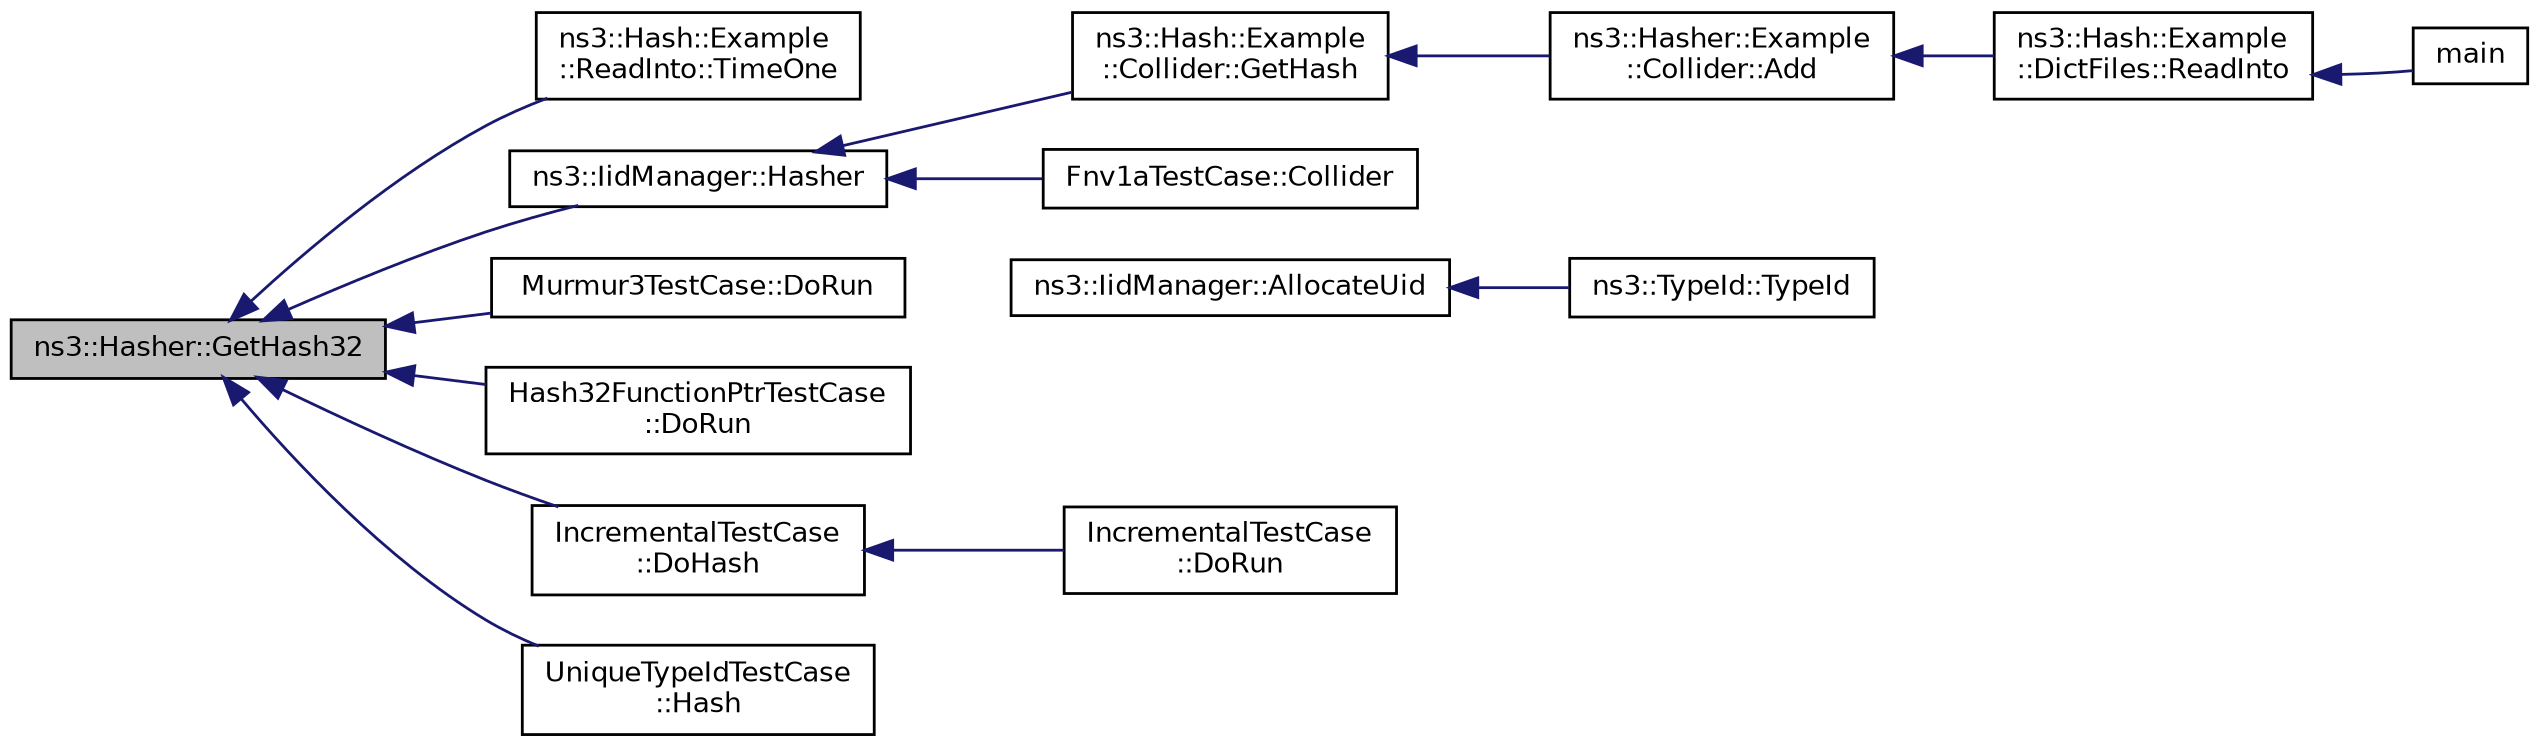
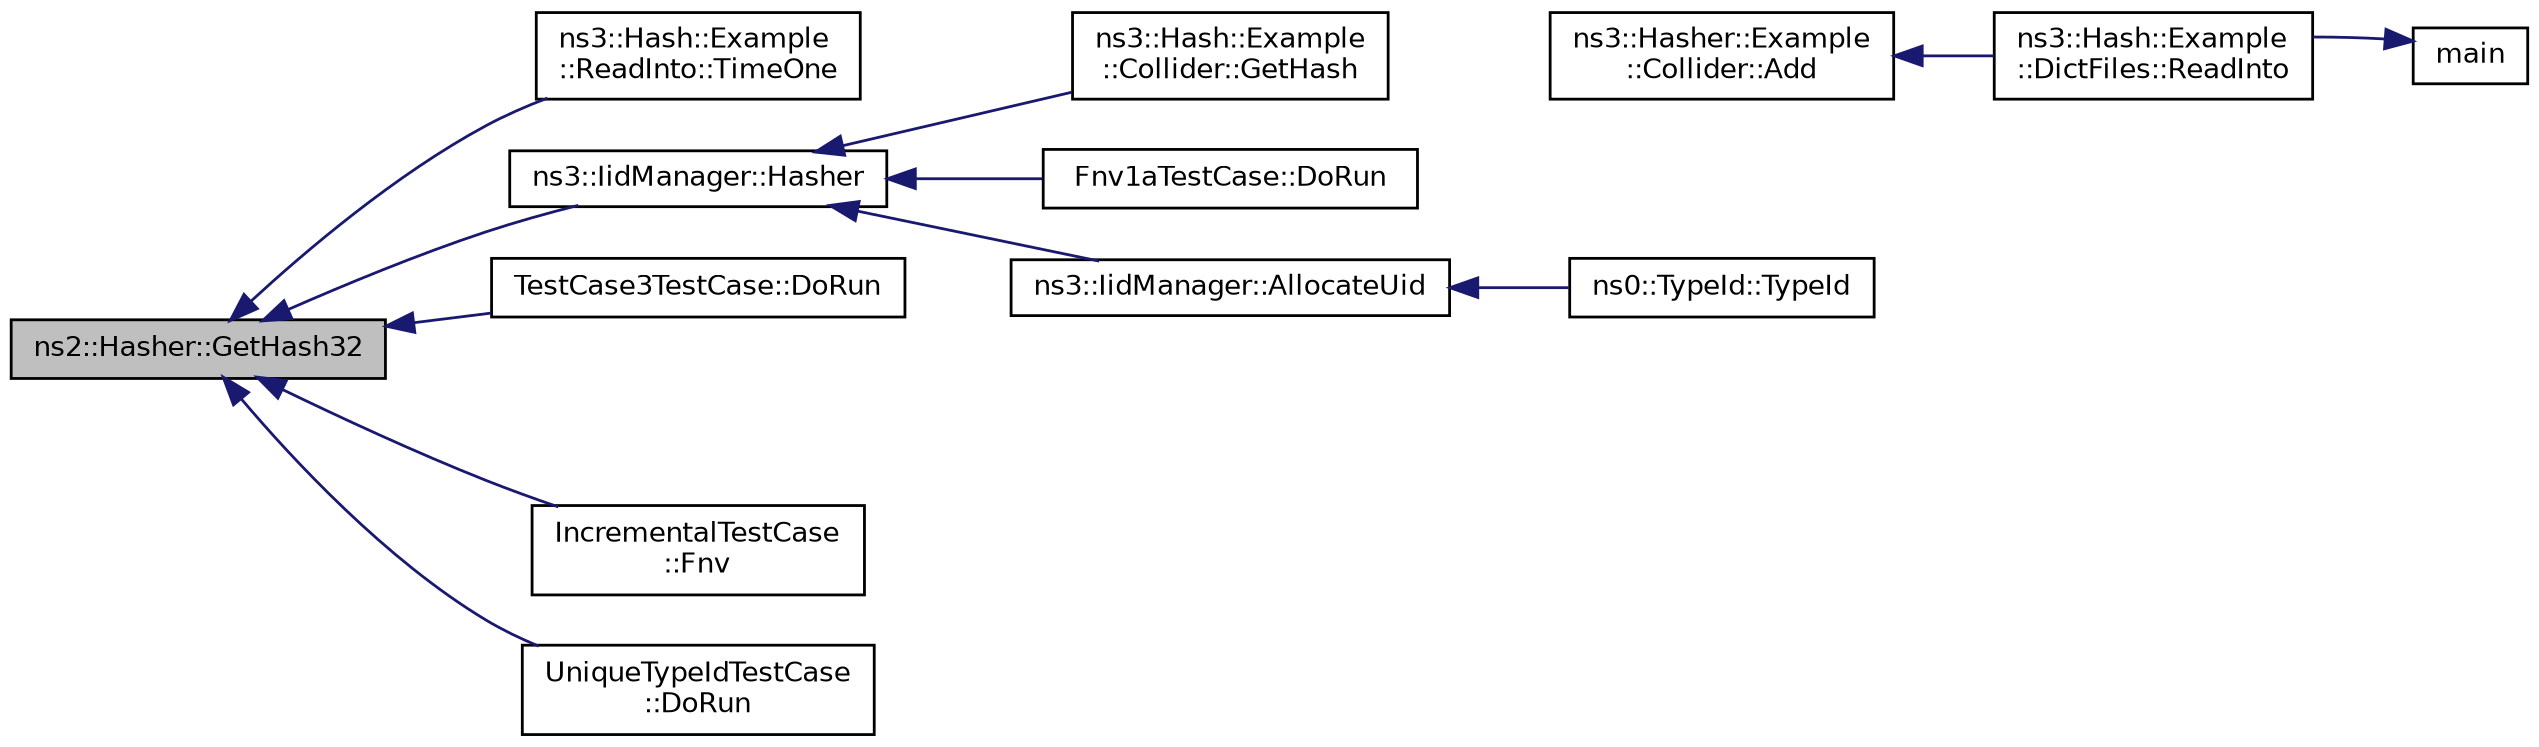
(1483, 56) -> none
(2377, 73) -> (2349, 37)
(1230, 179) -> (1230, 179)
none -> (978, 236)
(698, 288) -> (698, 288)
(1722, 288) -> (1722, 288)
(198, 349) -> (198, 349)
(698, 411) -> none
(698, 550) -> (698, 550)
(1230, 550) -> none
(698, 690) -> (698, 690)
